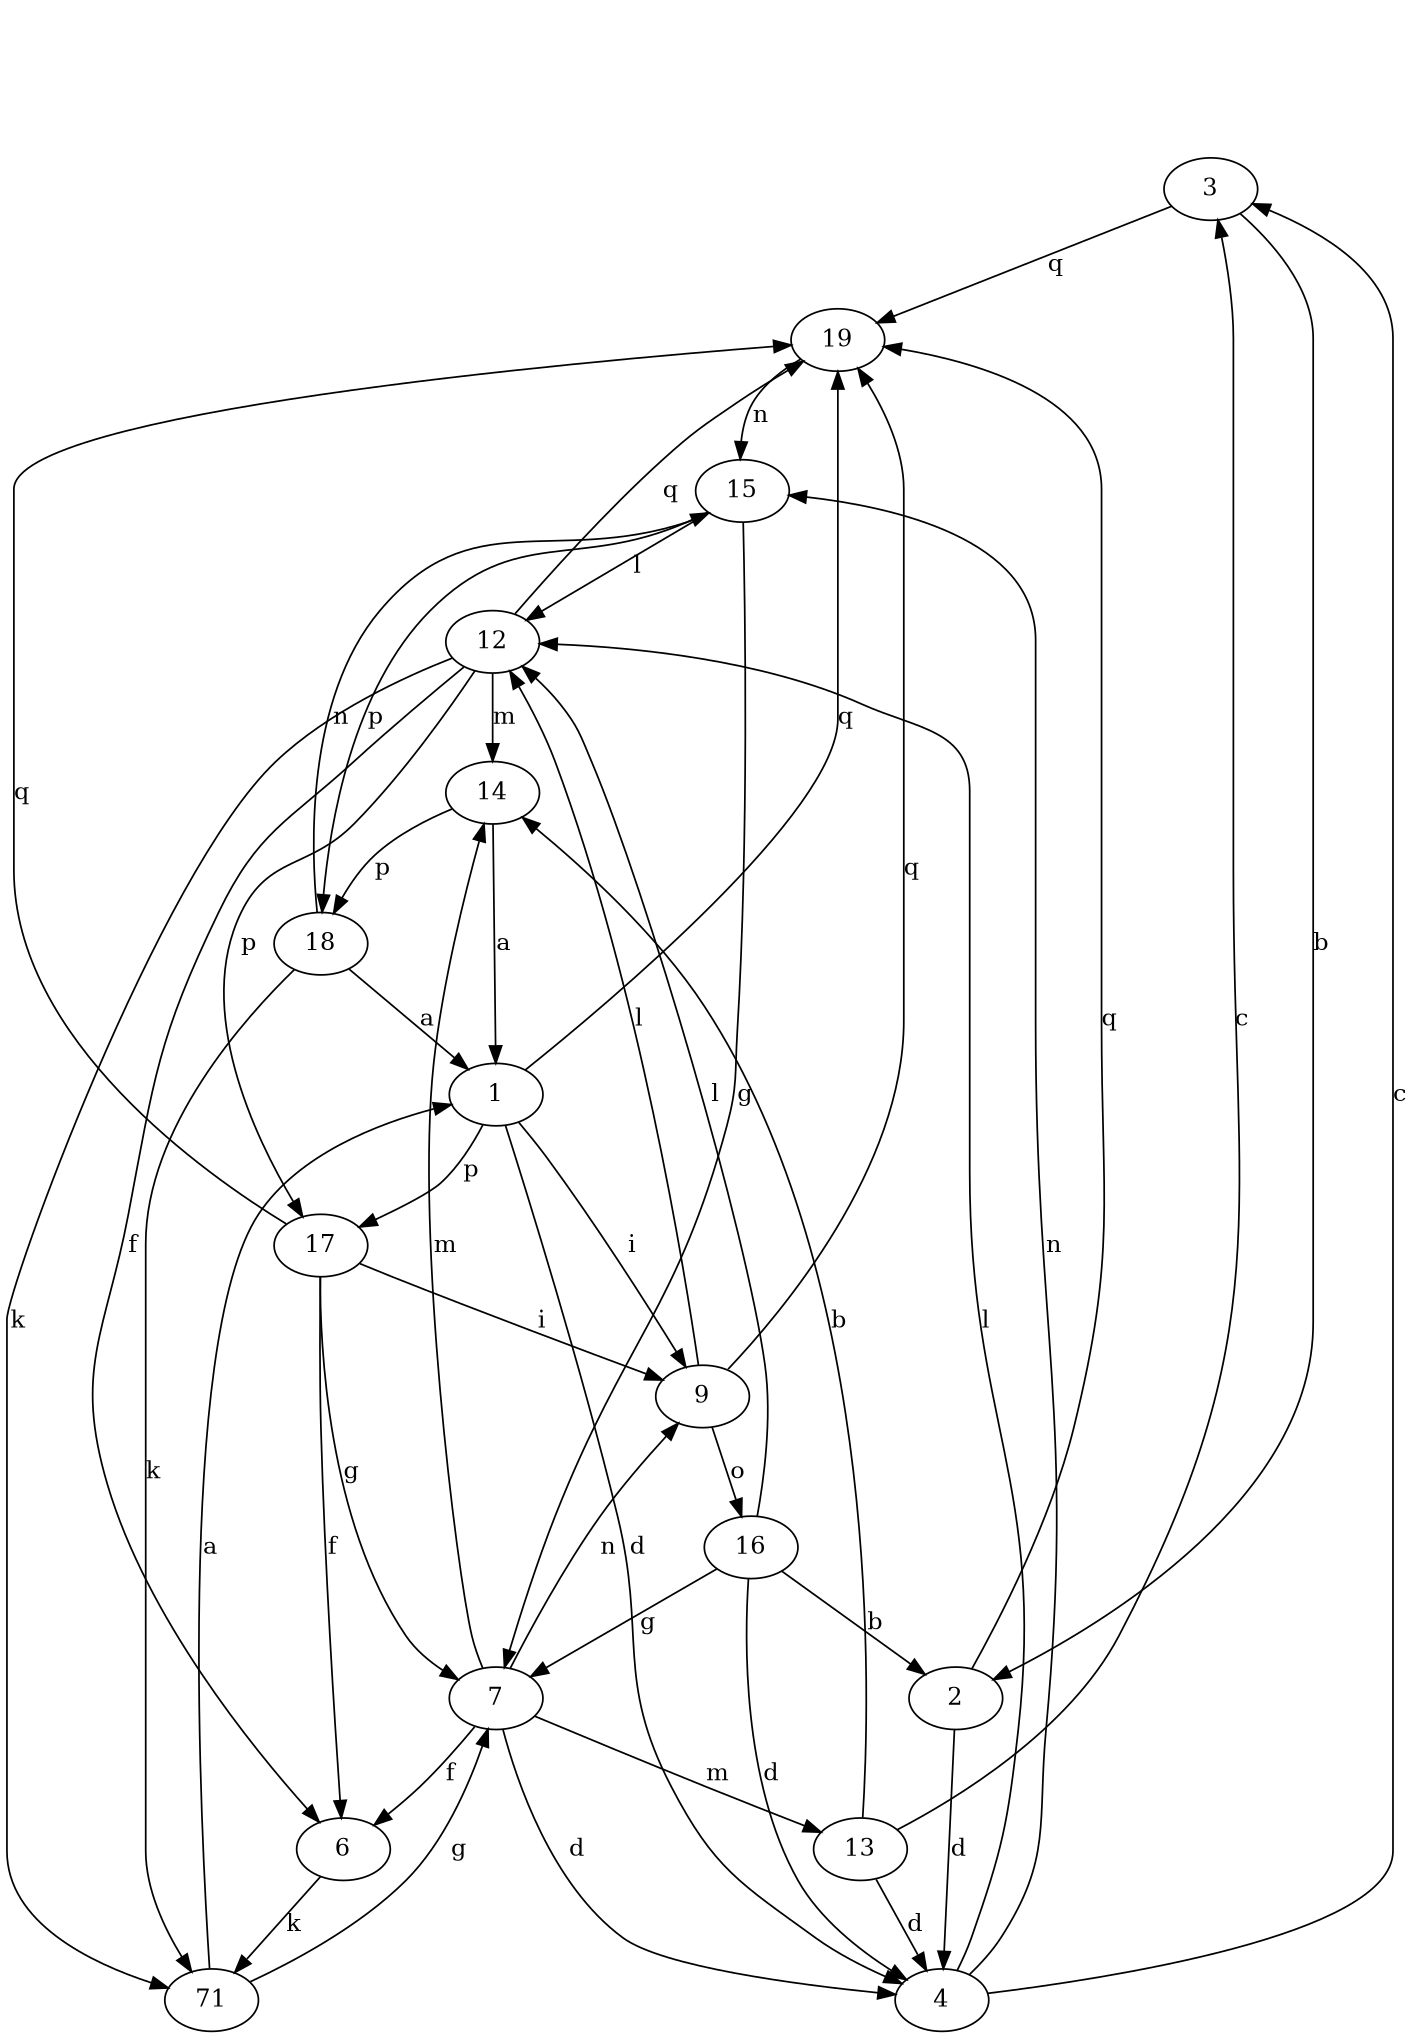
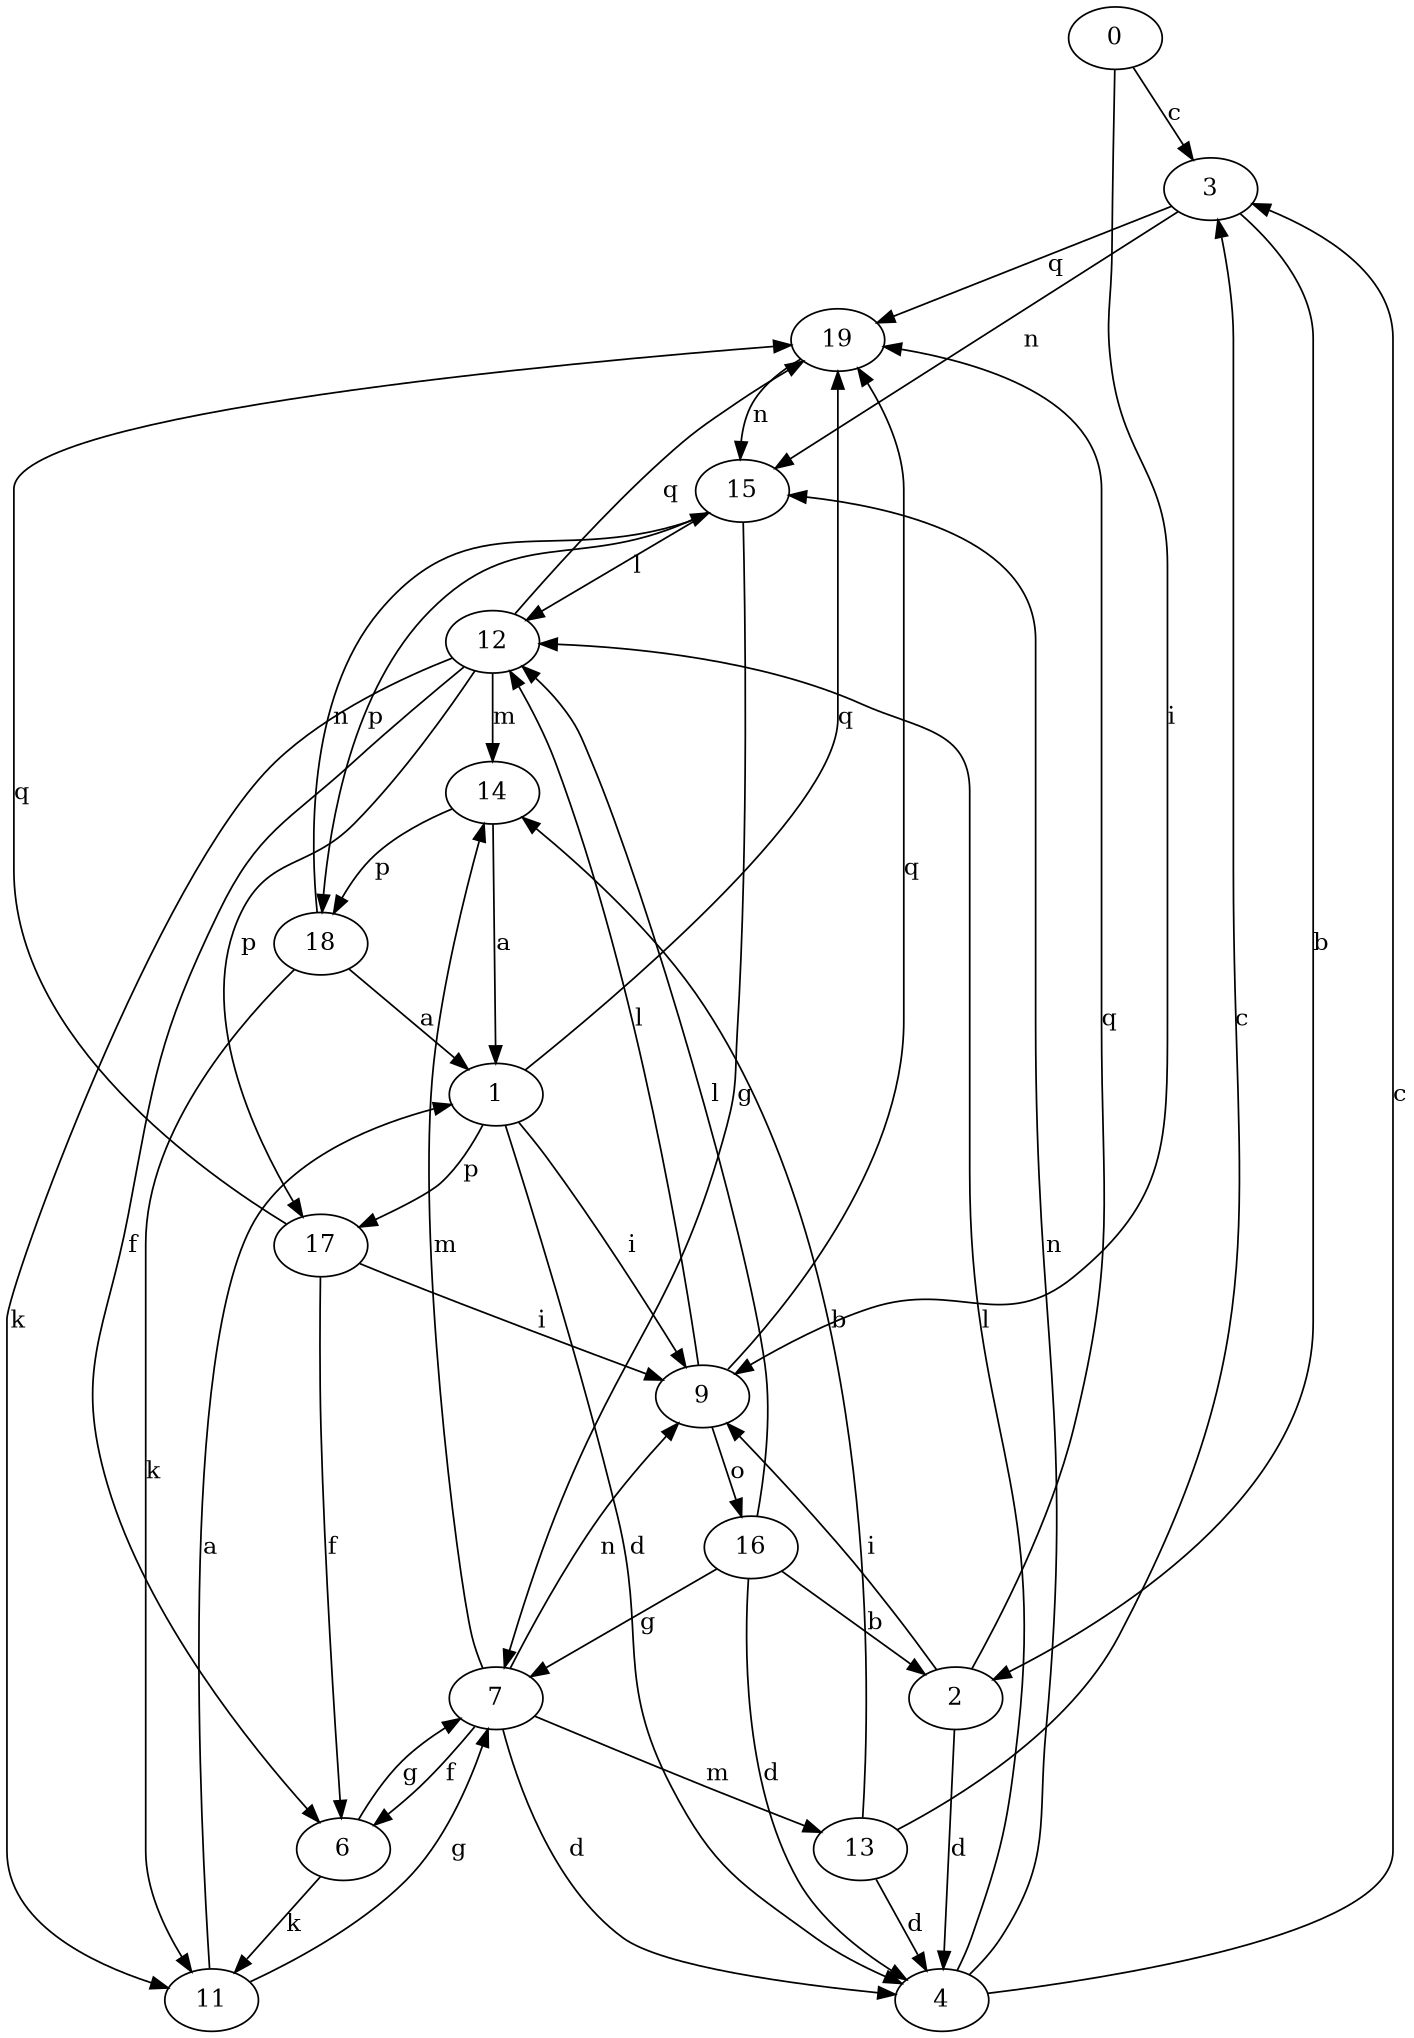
none -> (1115, 38)
none -> (984, 335)
(344, 1488) -> (396, 1768)
none -> (842, 1549)
(212, 2000) -> (212, 2000)
